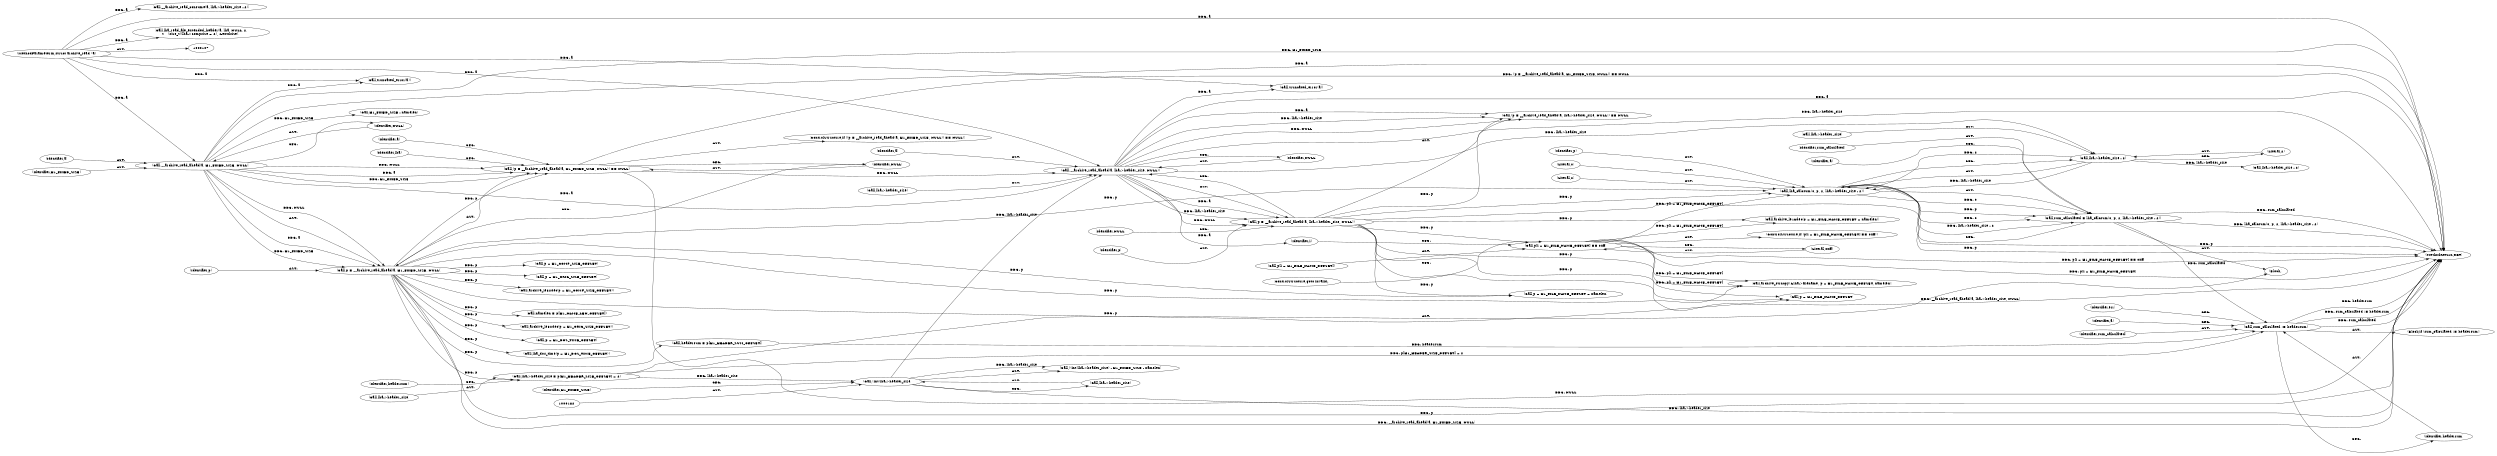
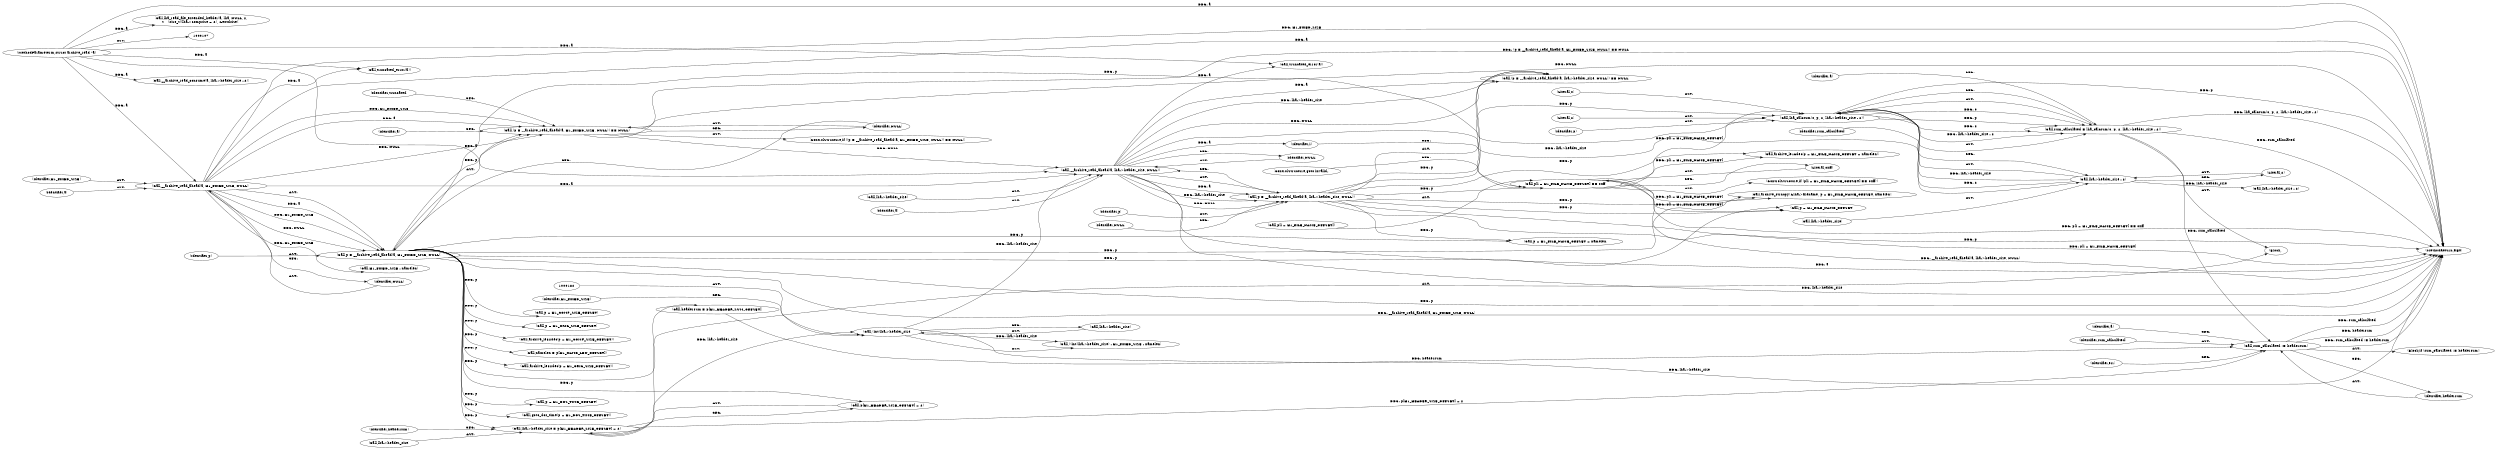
(389, 153) -> (389, 93)
(567, 354) -> (567, 415)
none -> (888, 405)
